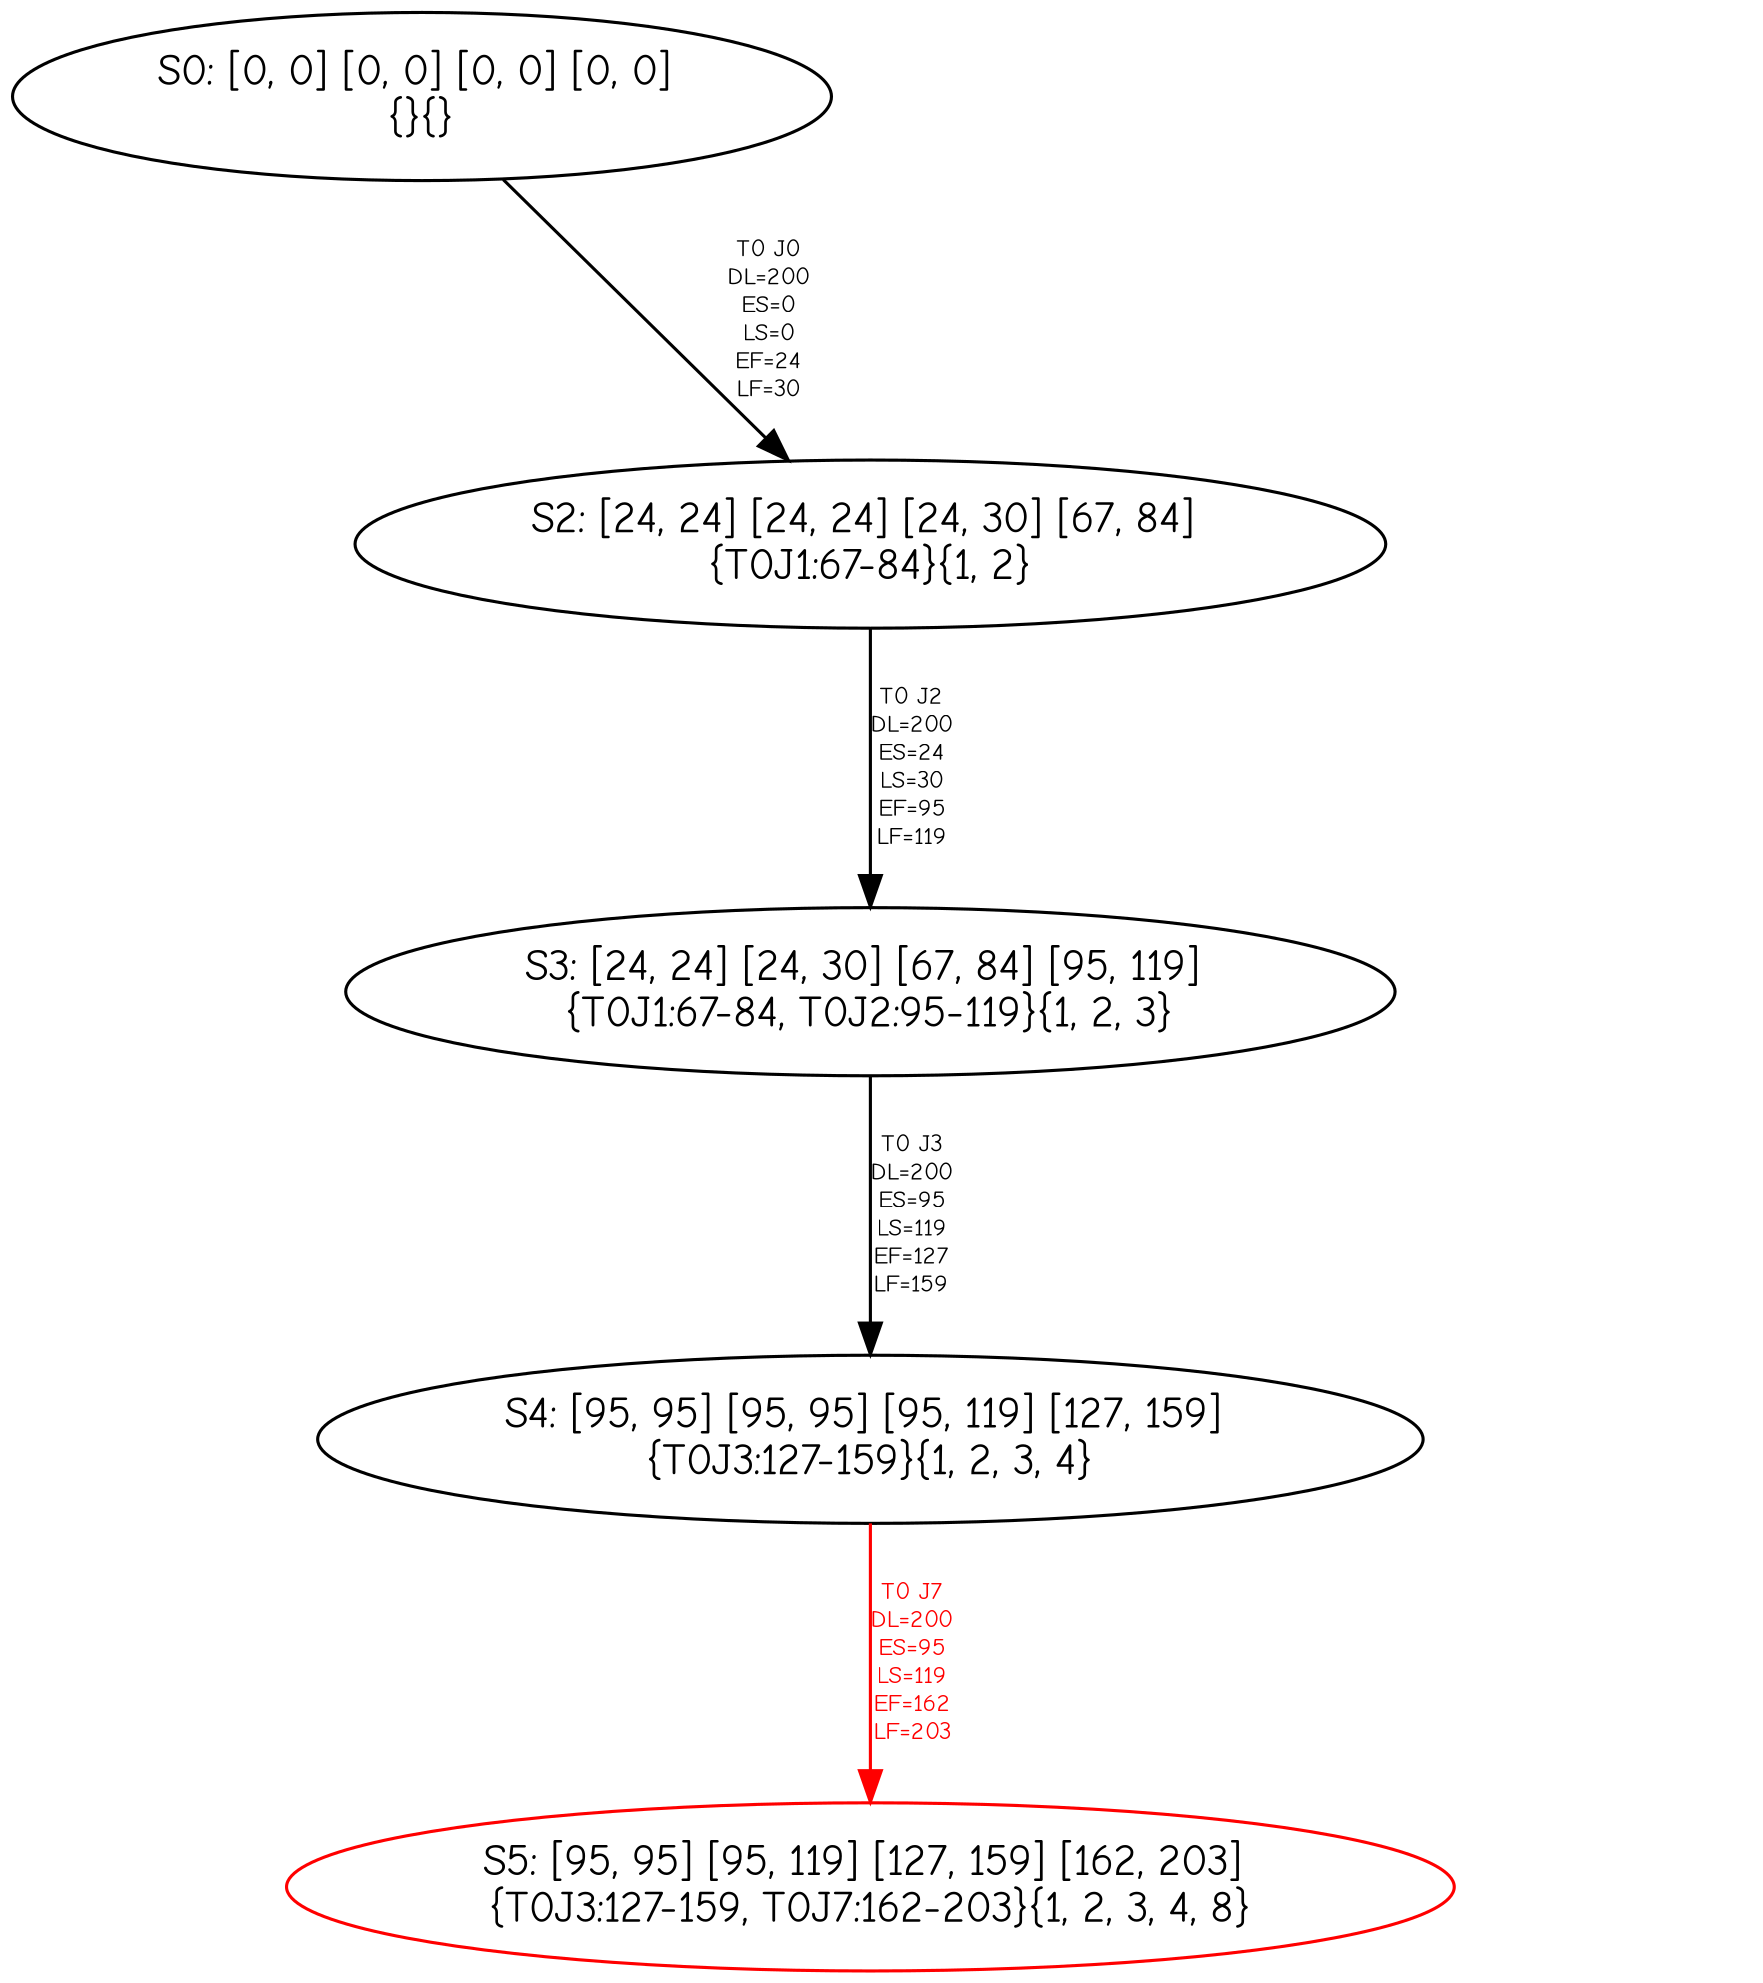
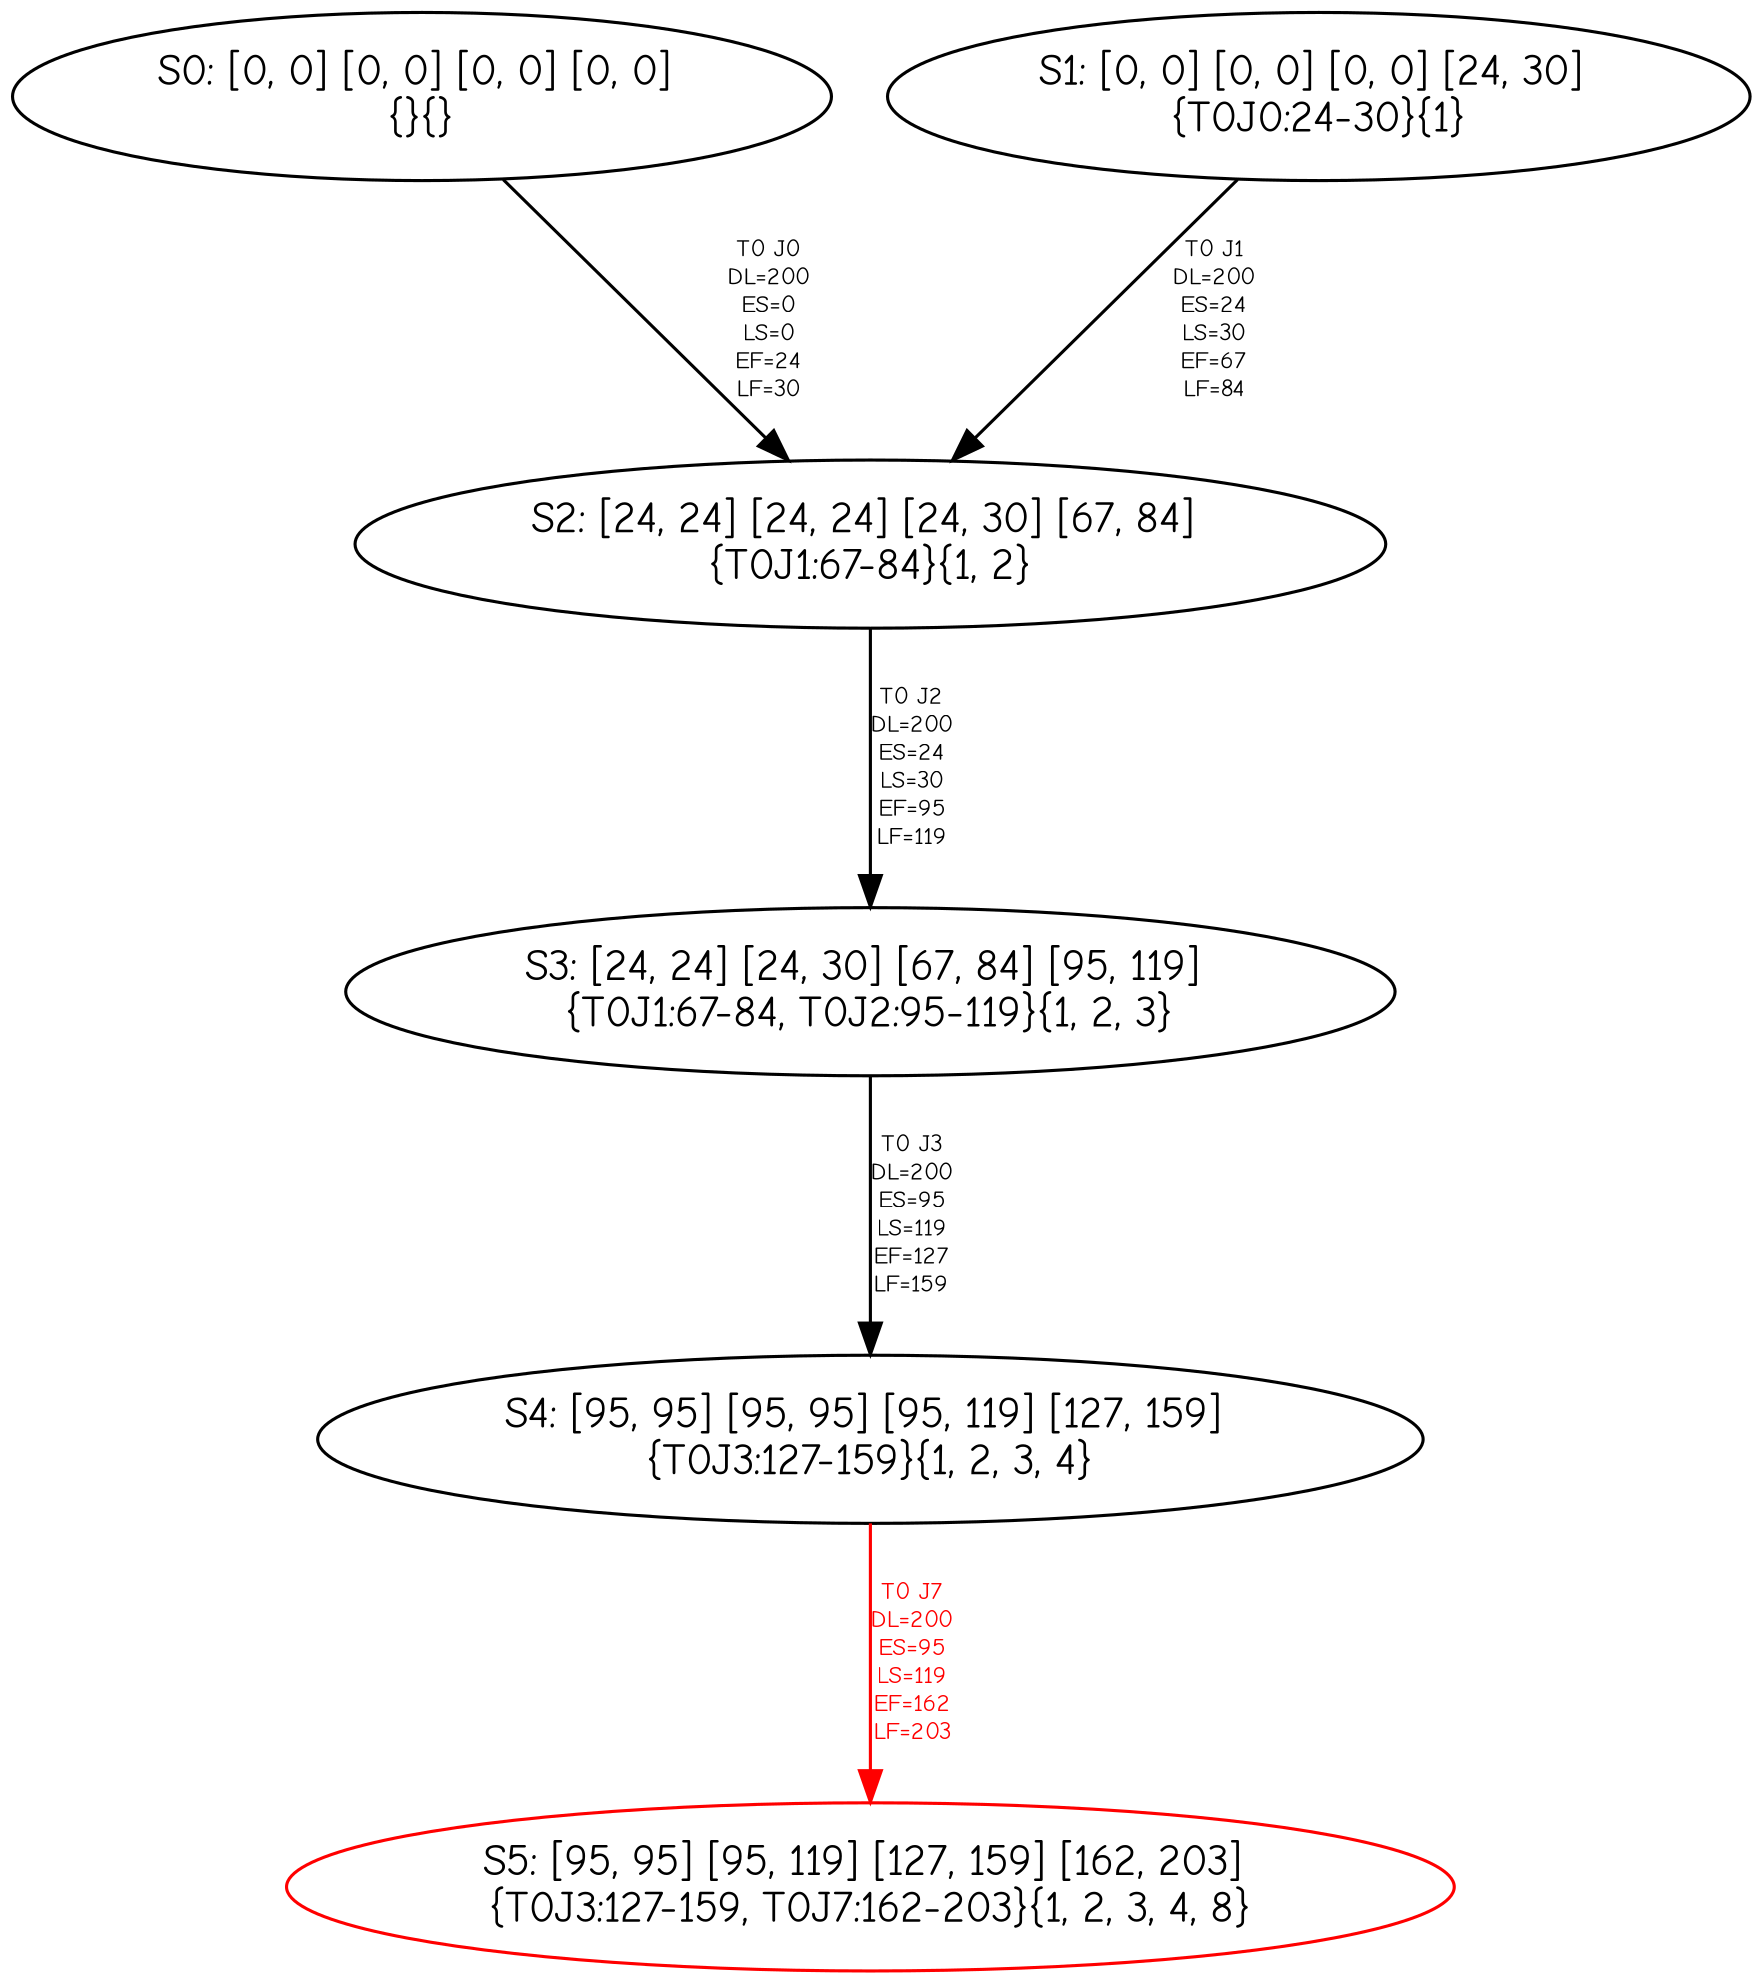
none -> (1319, 97)
